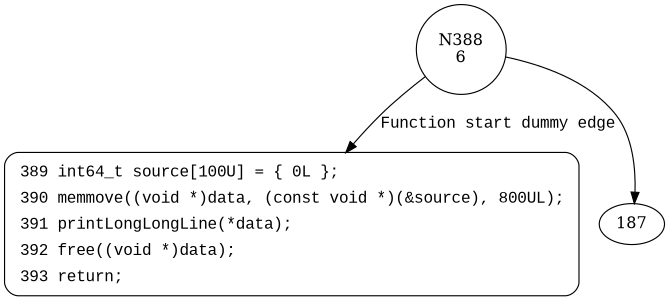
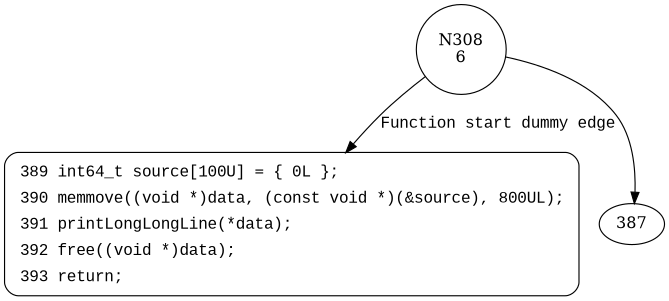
(461, 49) -> (461, 49)
(632, 224) -> (632, 224)
